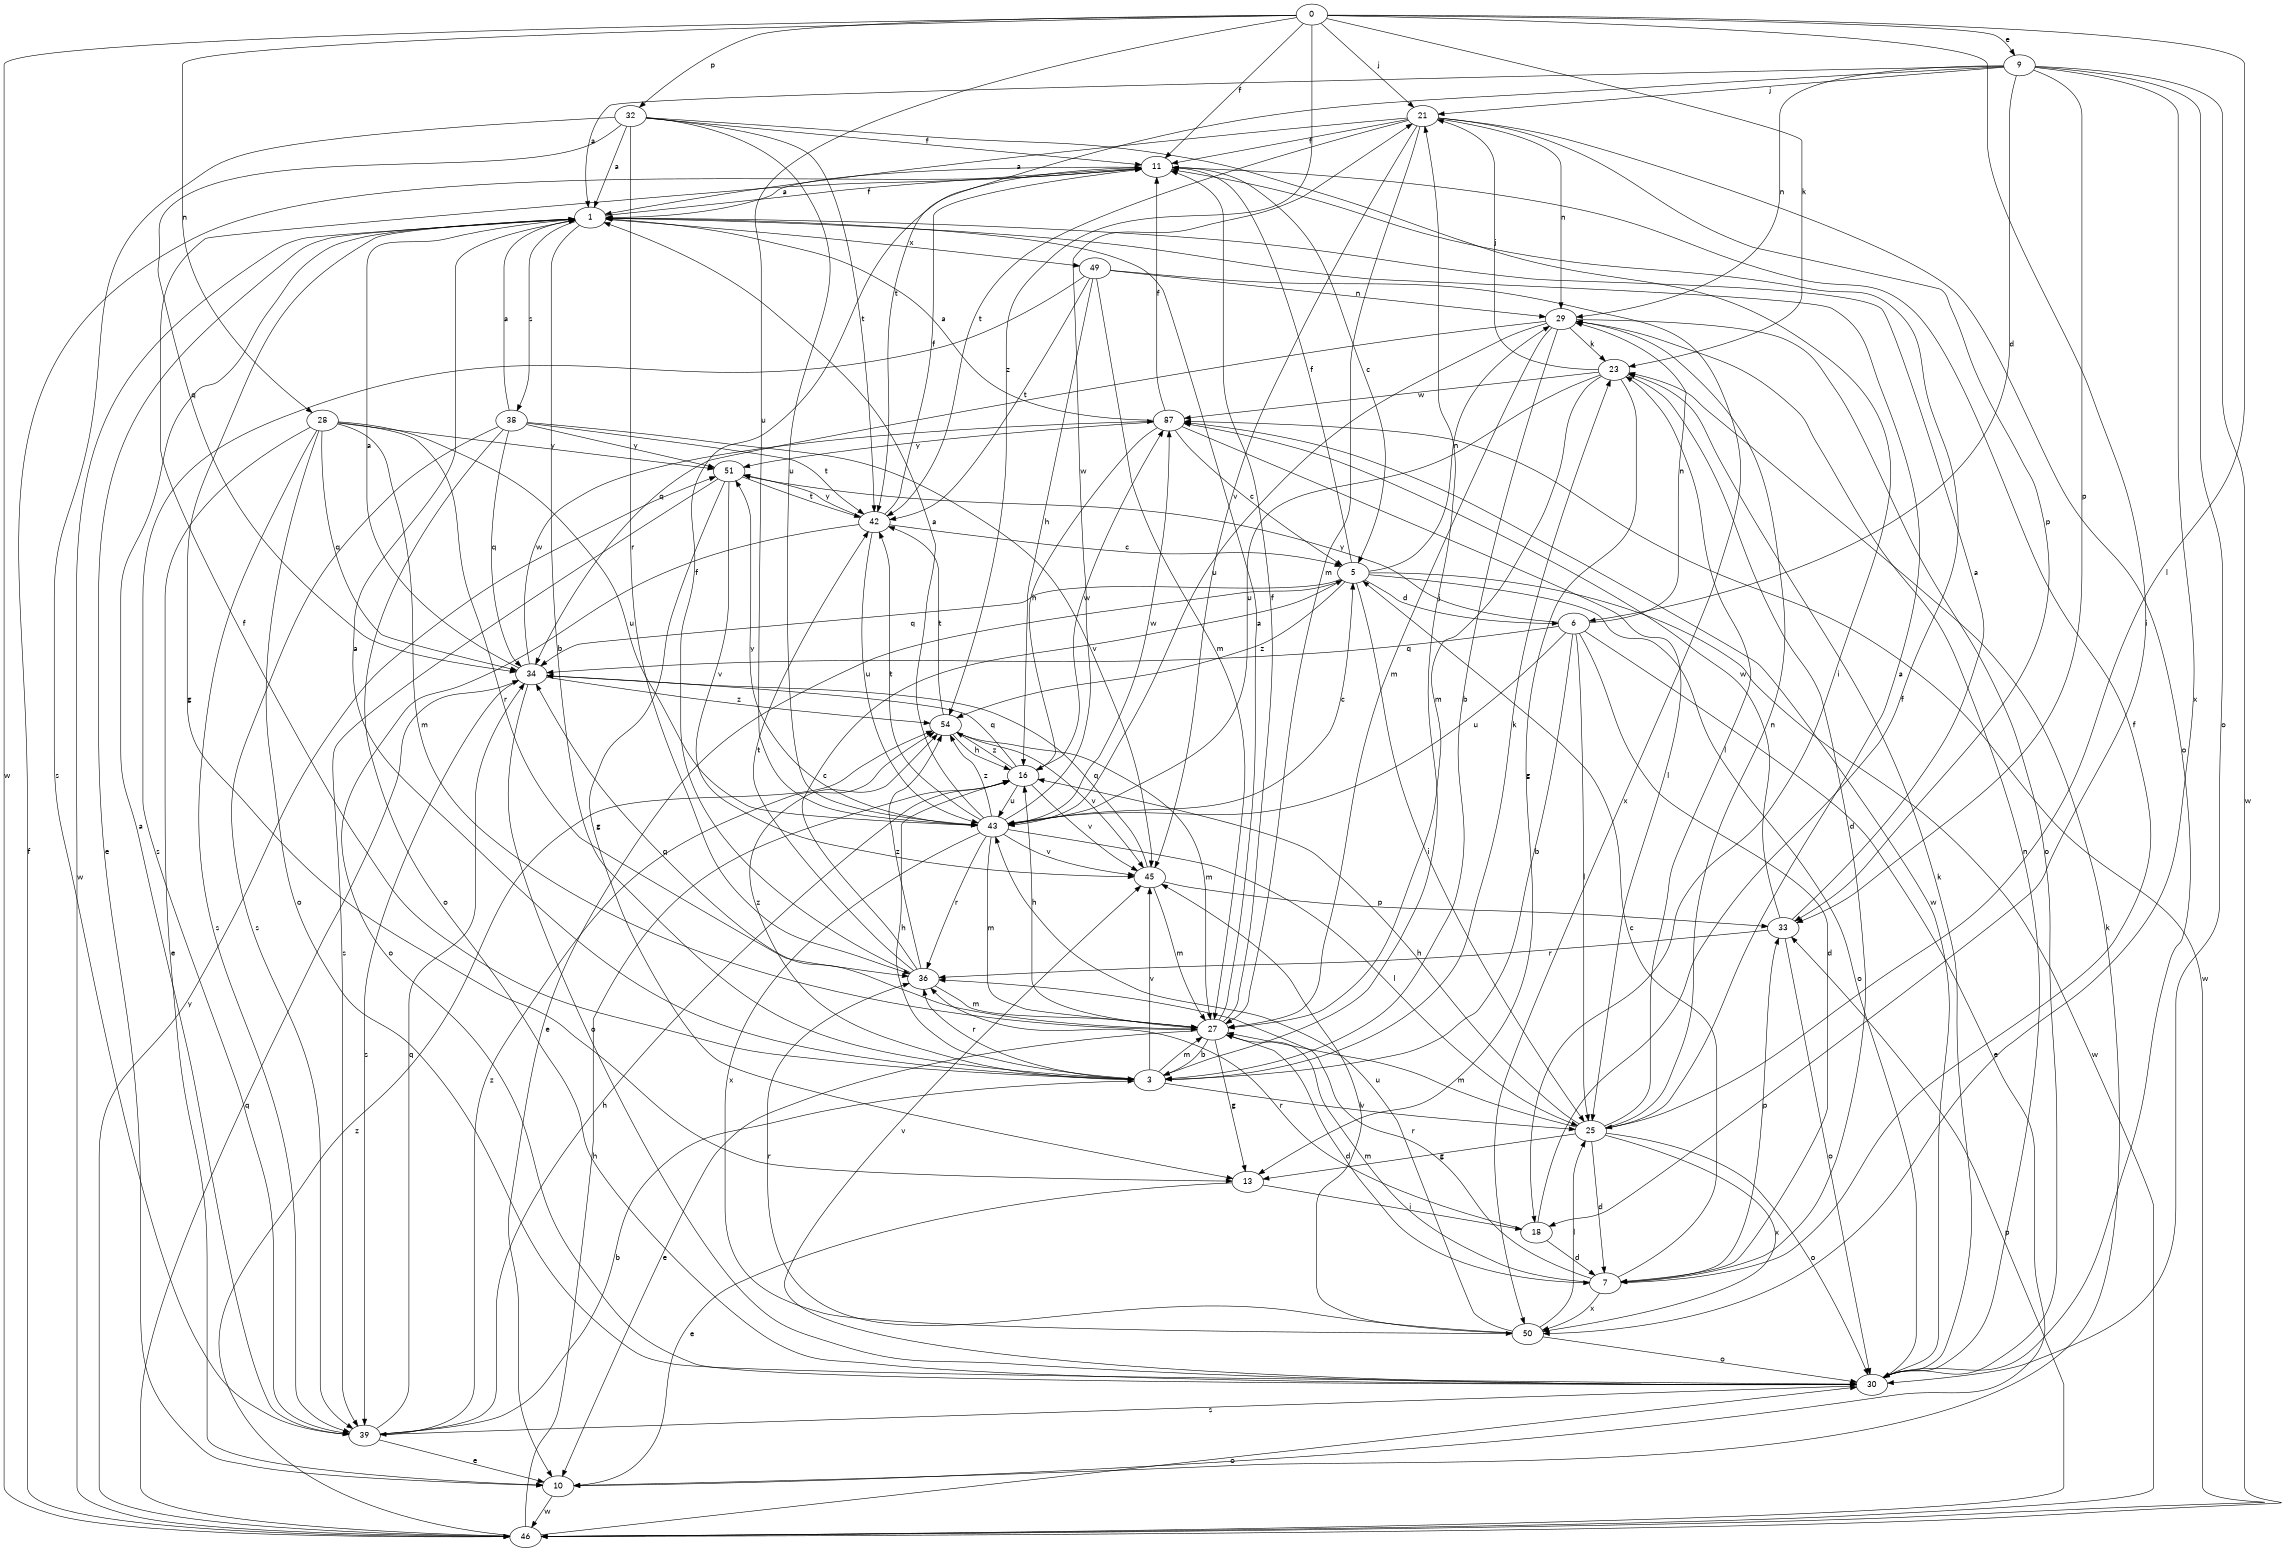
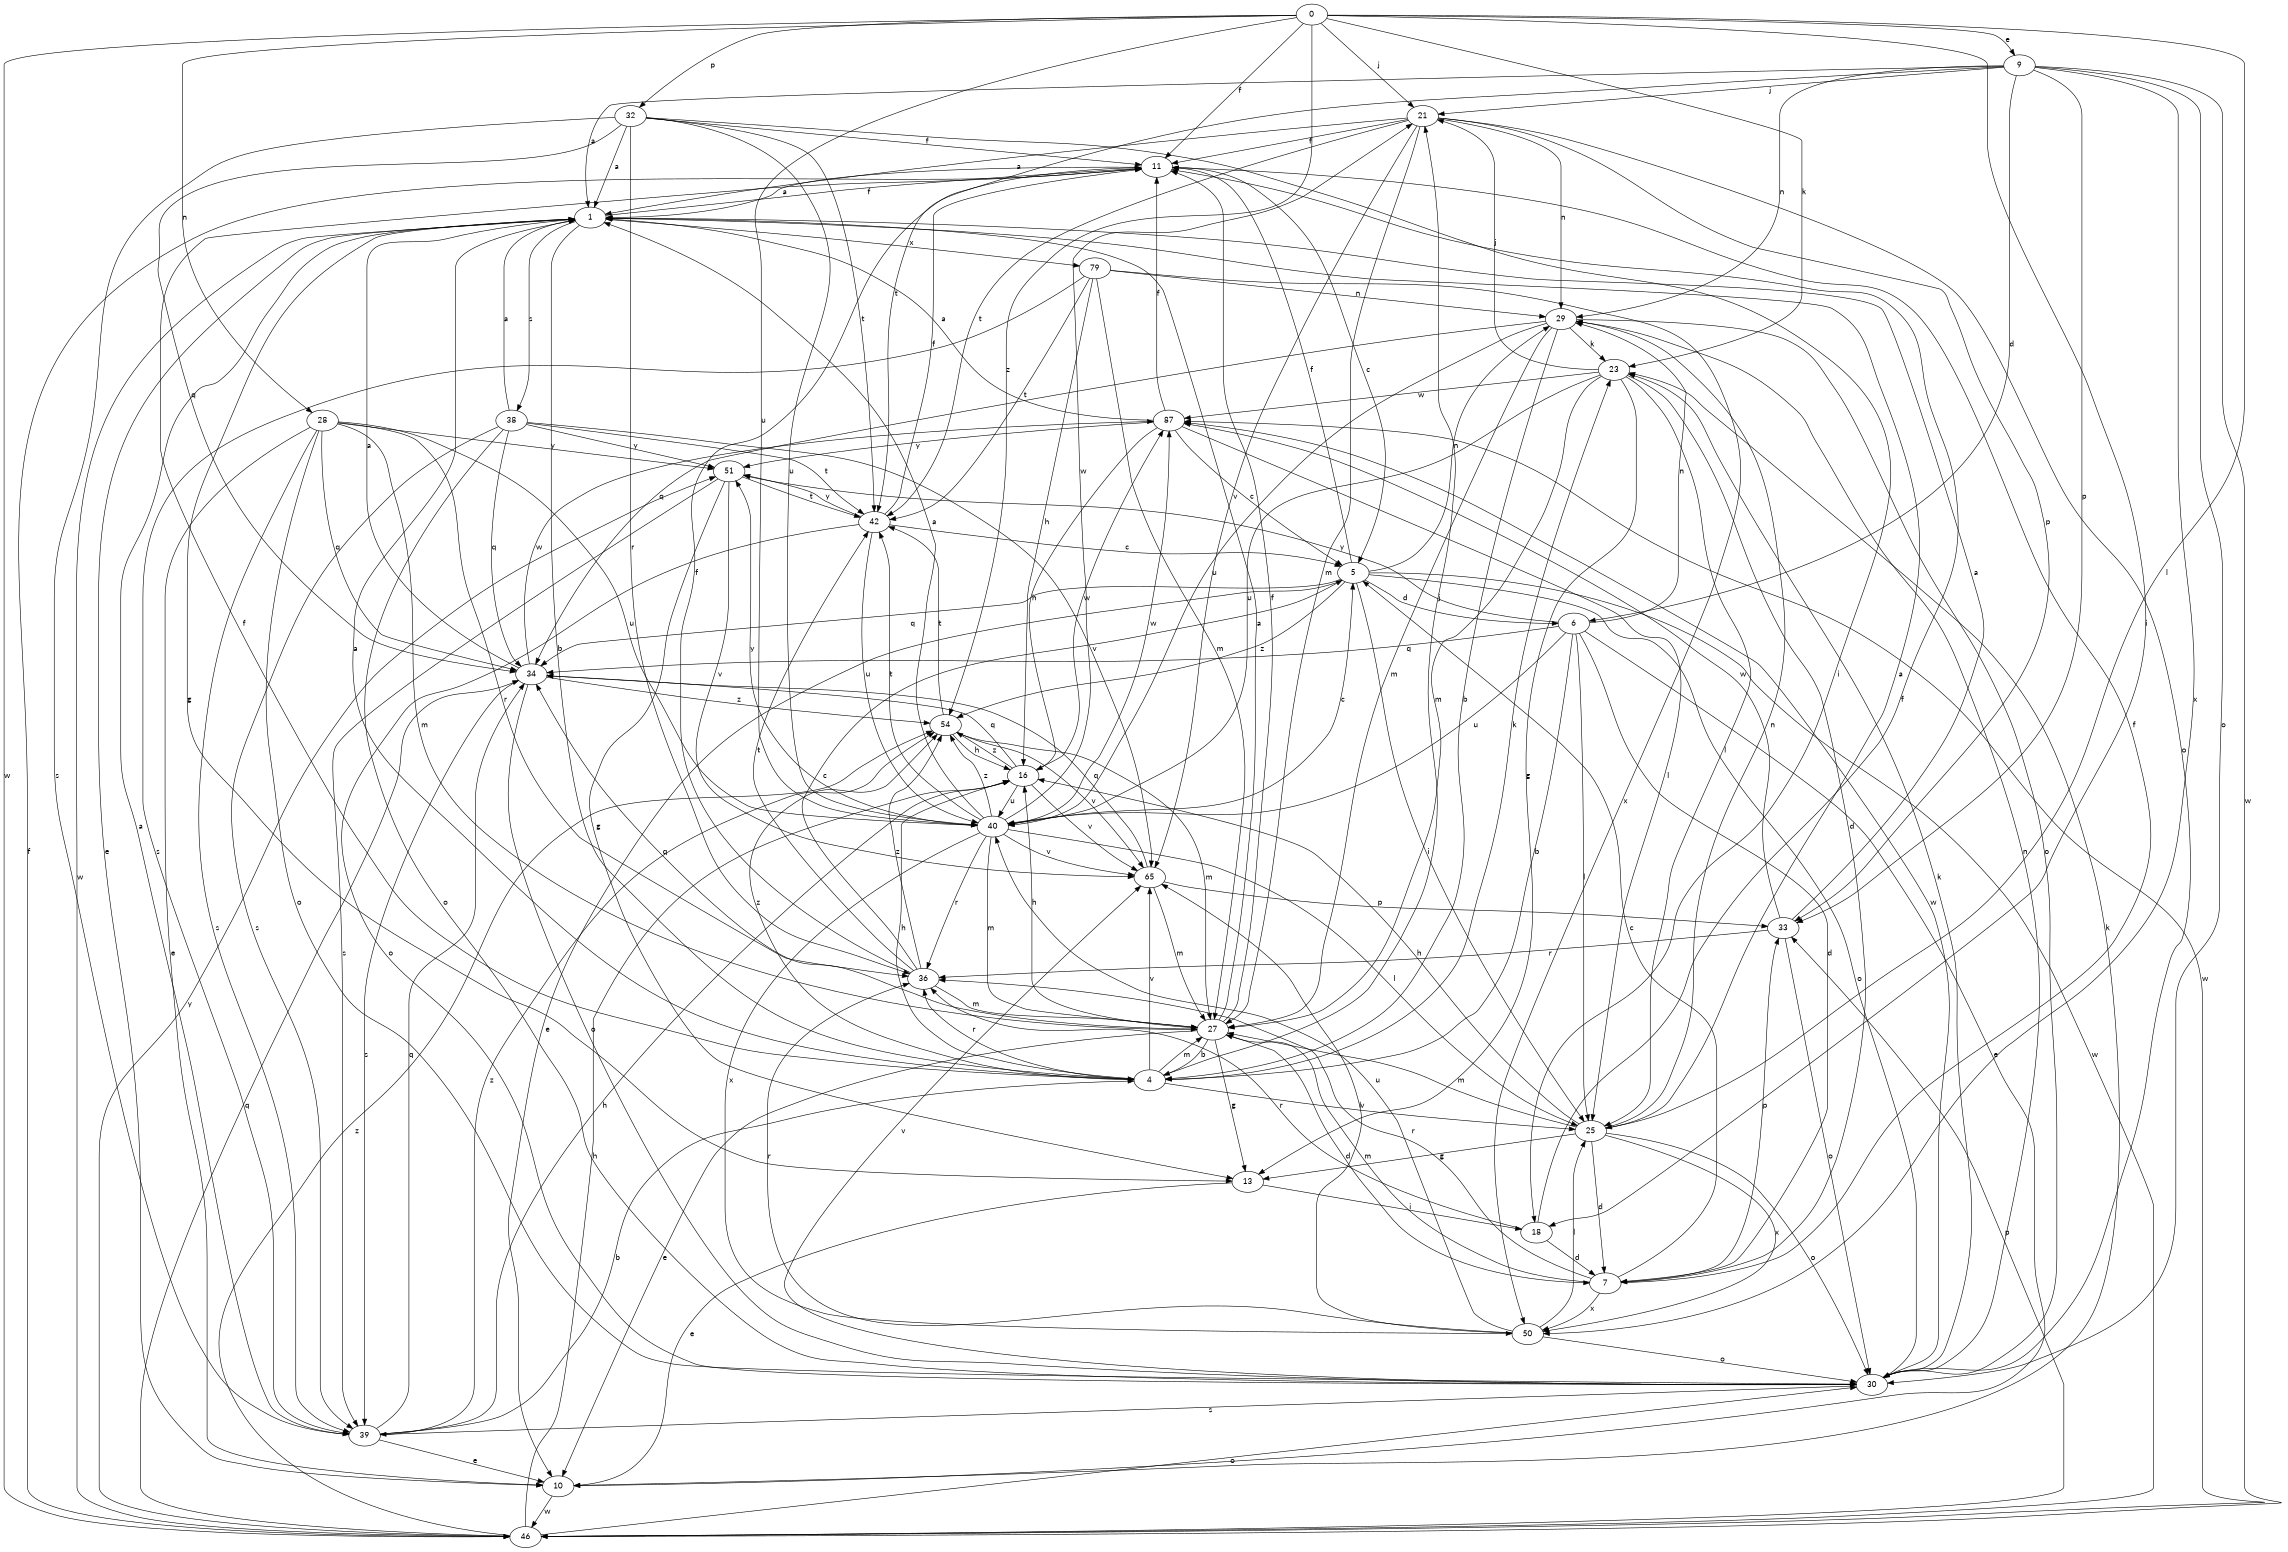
(1095, 268) -> (1095, 268)
(1722, 753) -> (1724, 747)
(993, 827) -> (993, 827)
(1150, 877) -> (1150, 877)
(1150, 1080) -> (1150, 1080)
